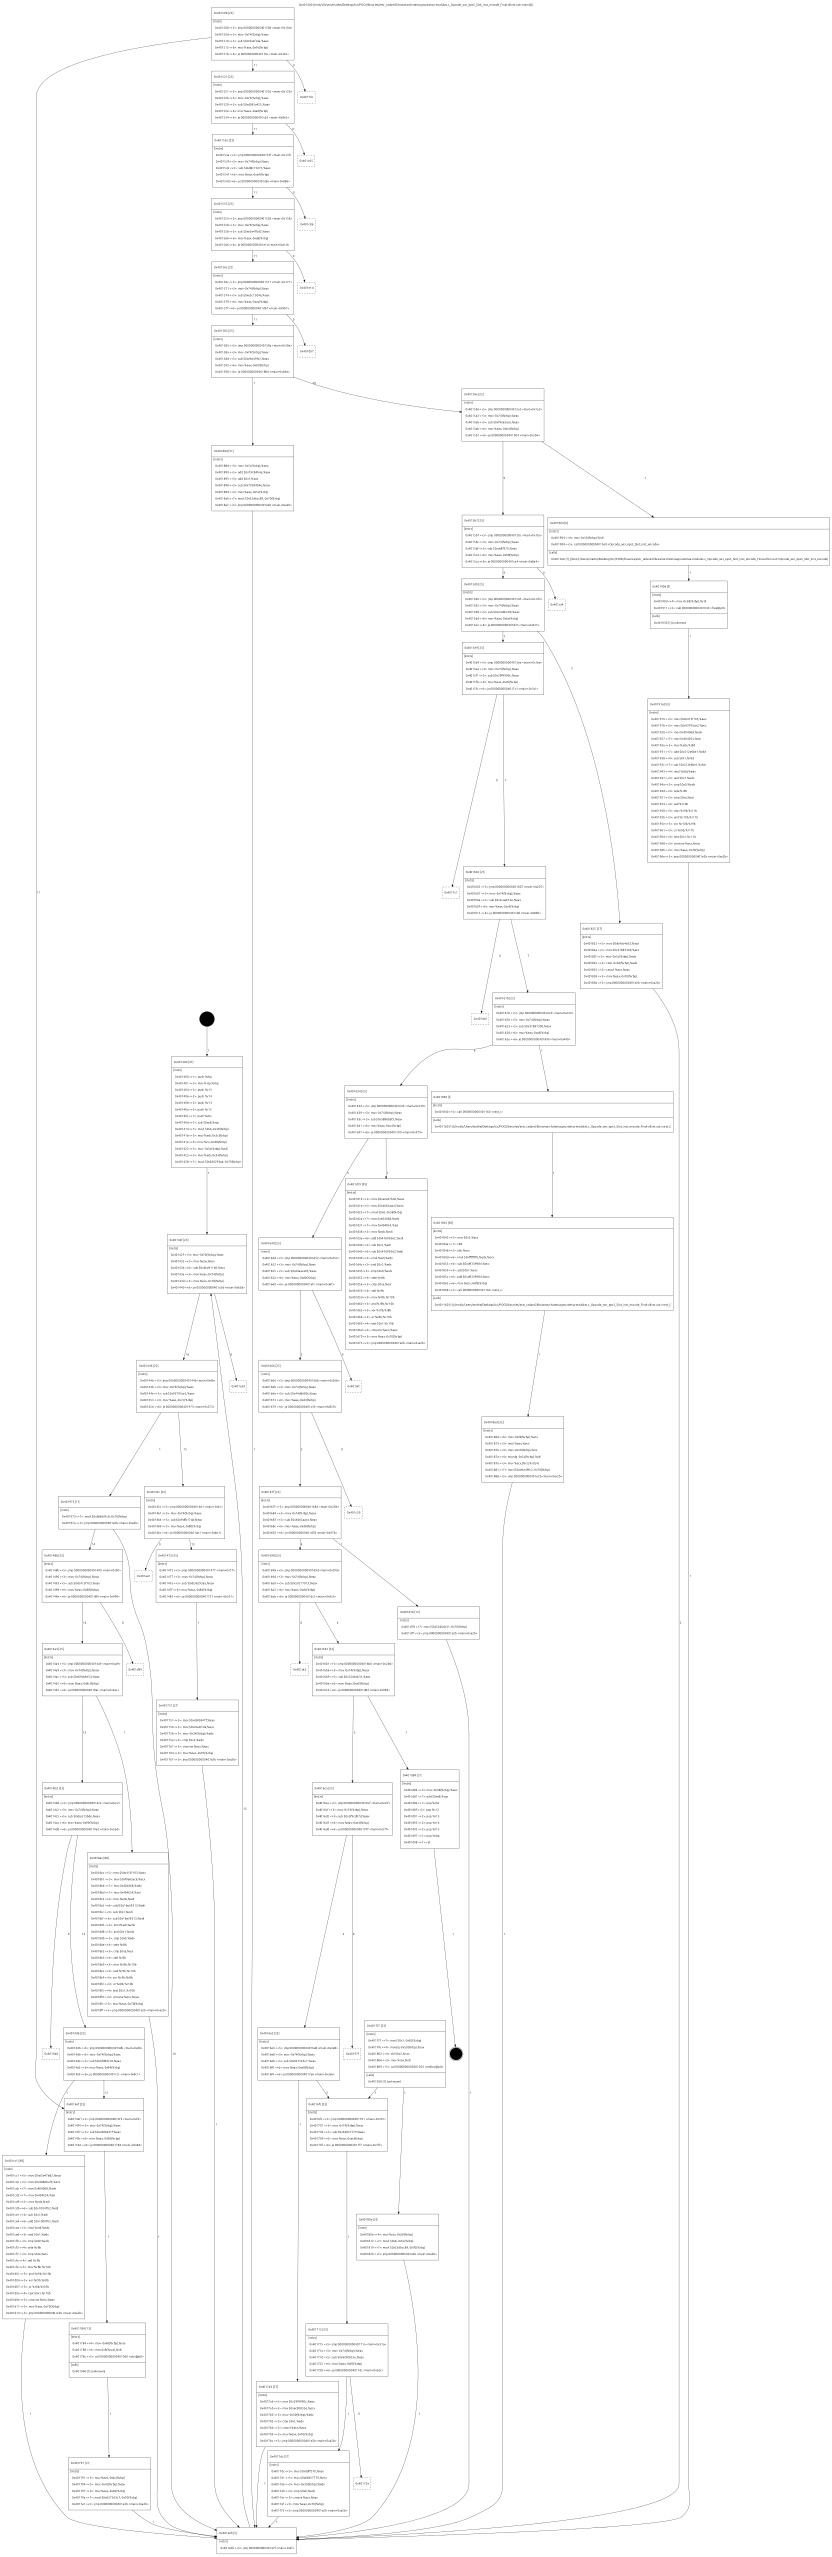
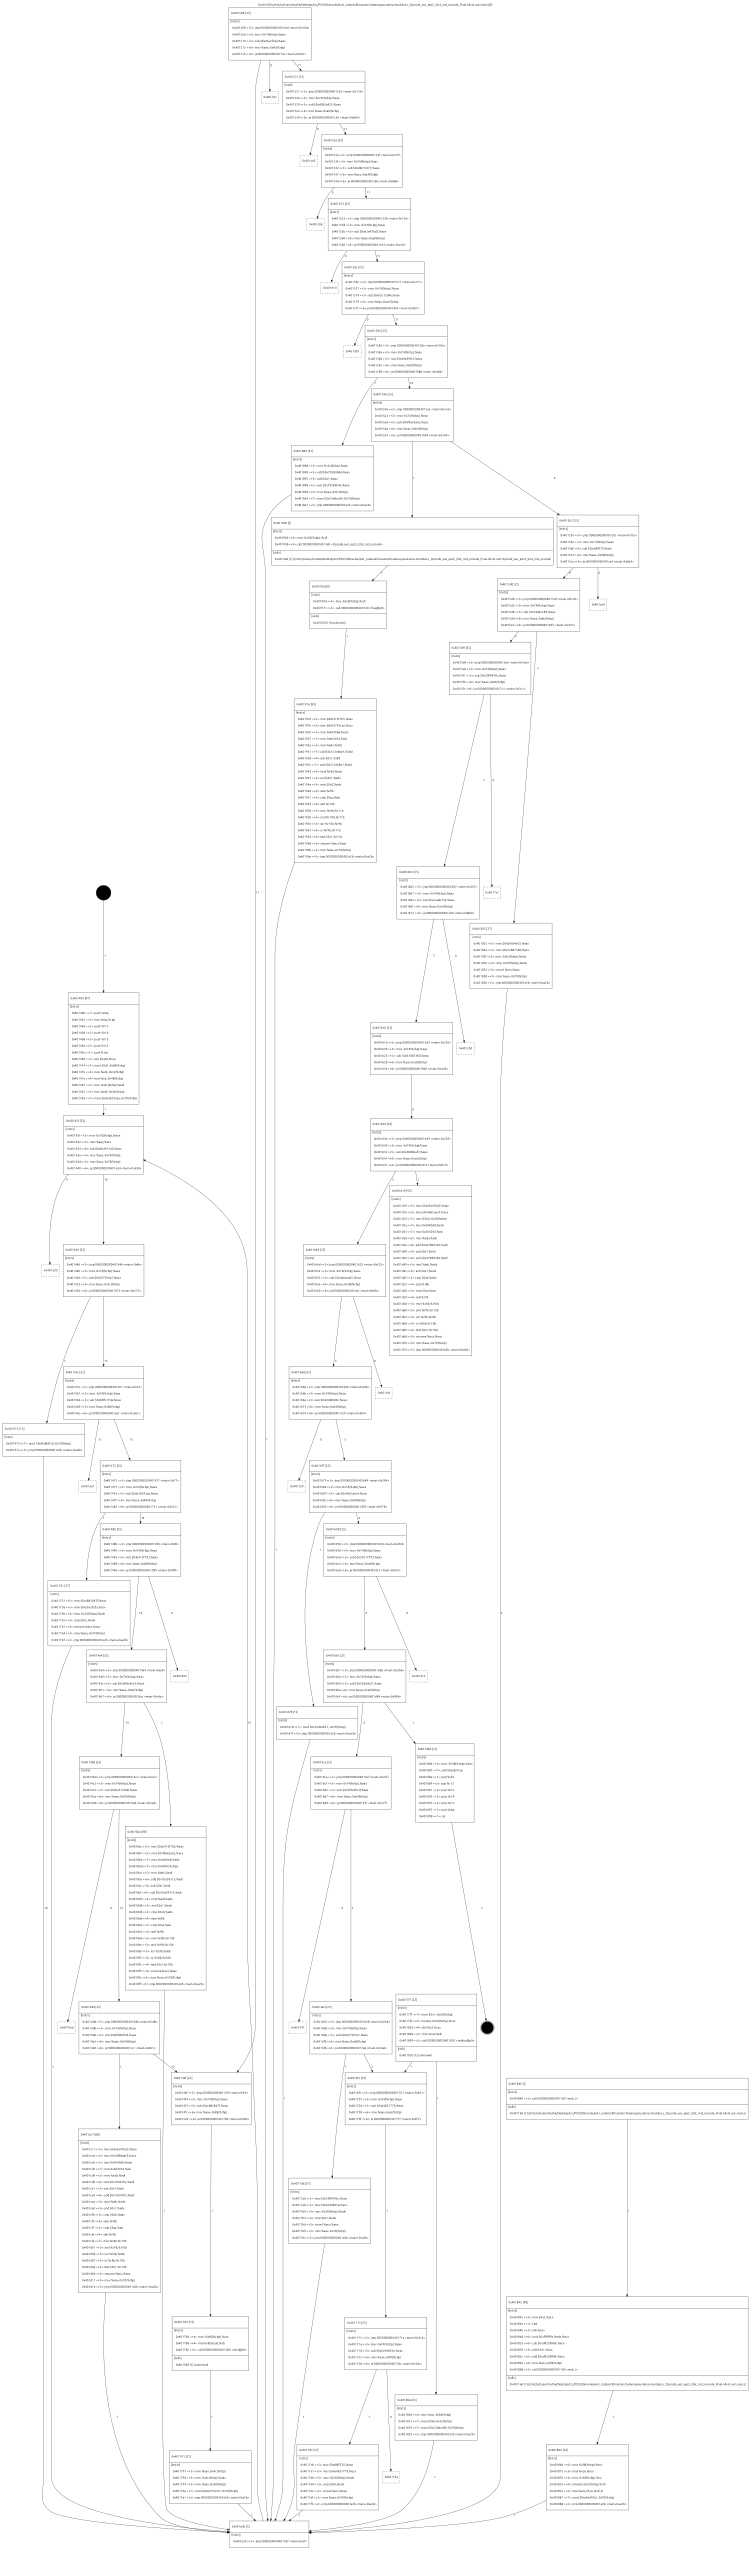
(543, 1067) -> none
(93, 1538) -> (140, 1517)
